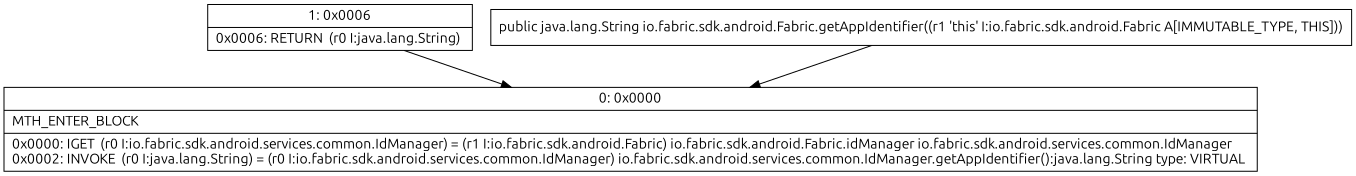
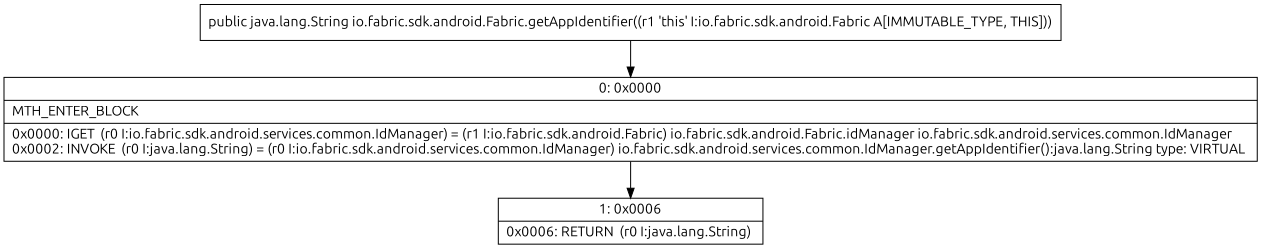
(453, 67) -> (631, 175)
